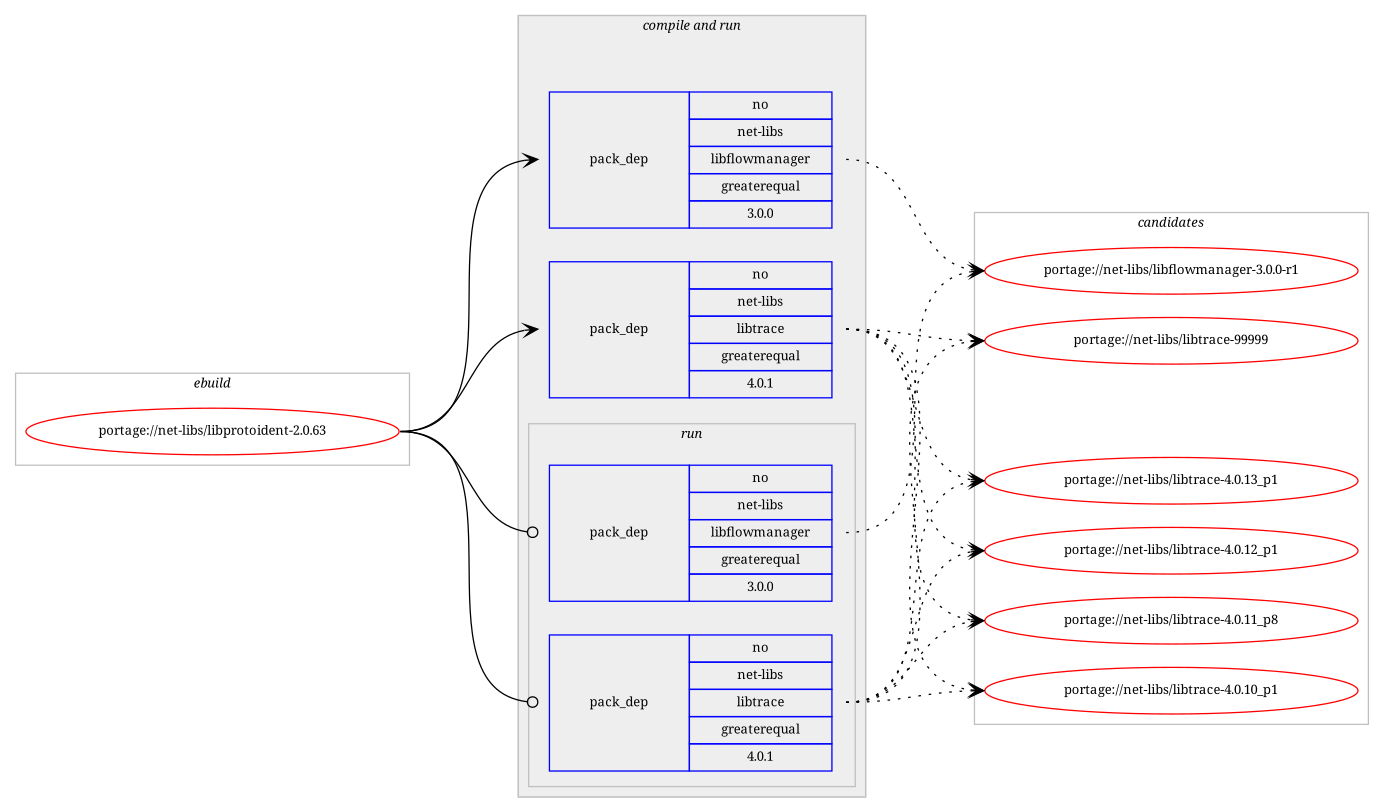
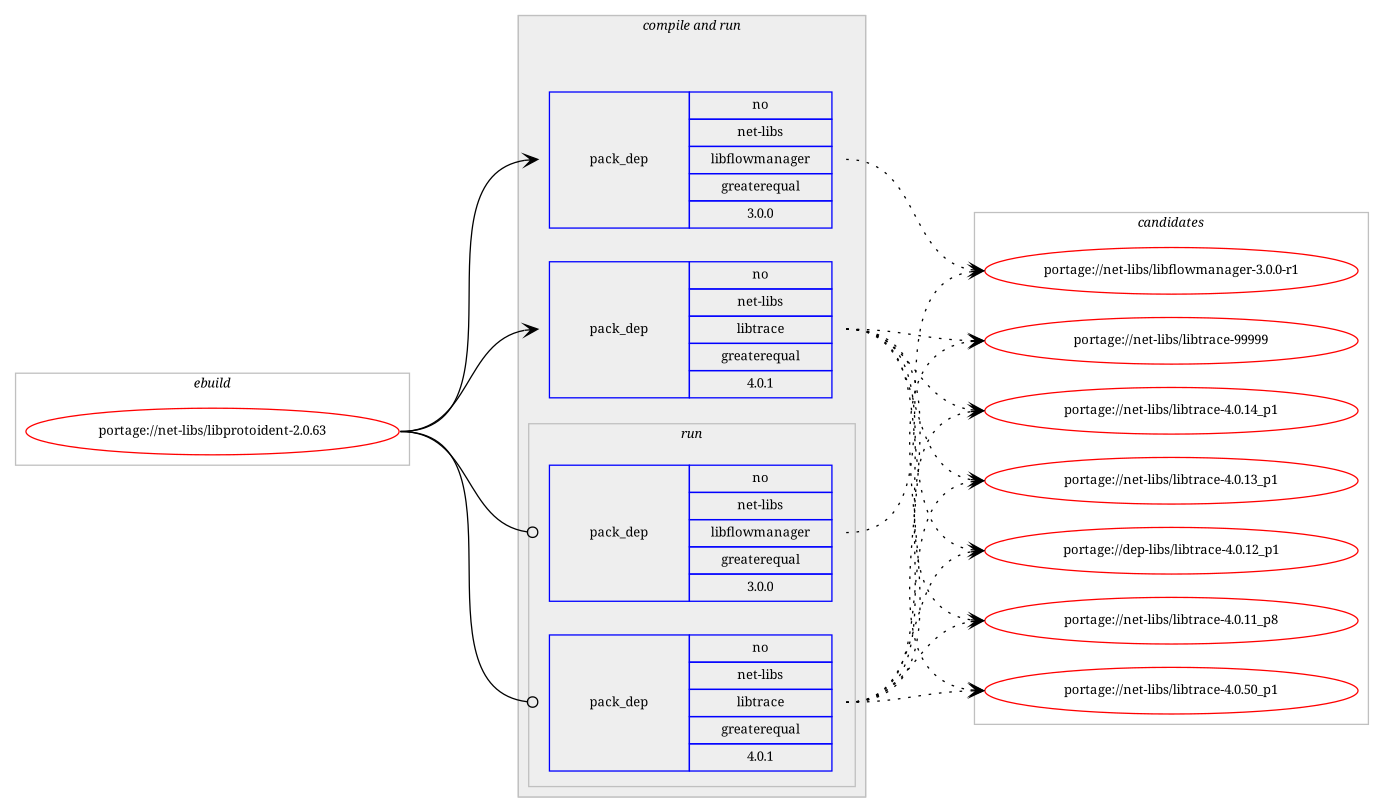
none -> (1171, 411)
(1171, 551) -> (1171, 551)
(1171, 691) -> (1171, 691)
